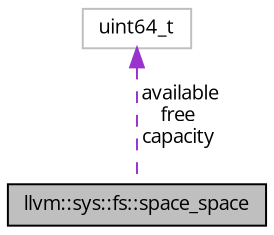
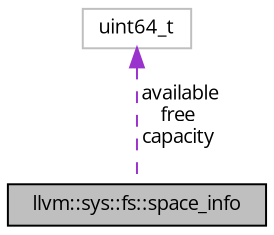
(137, 205) -> (137, 205)
